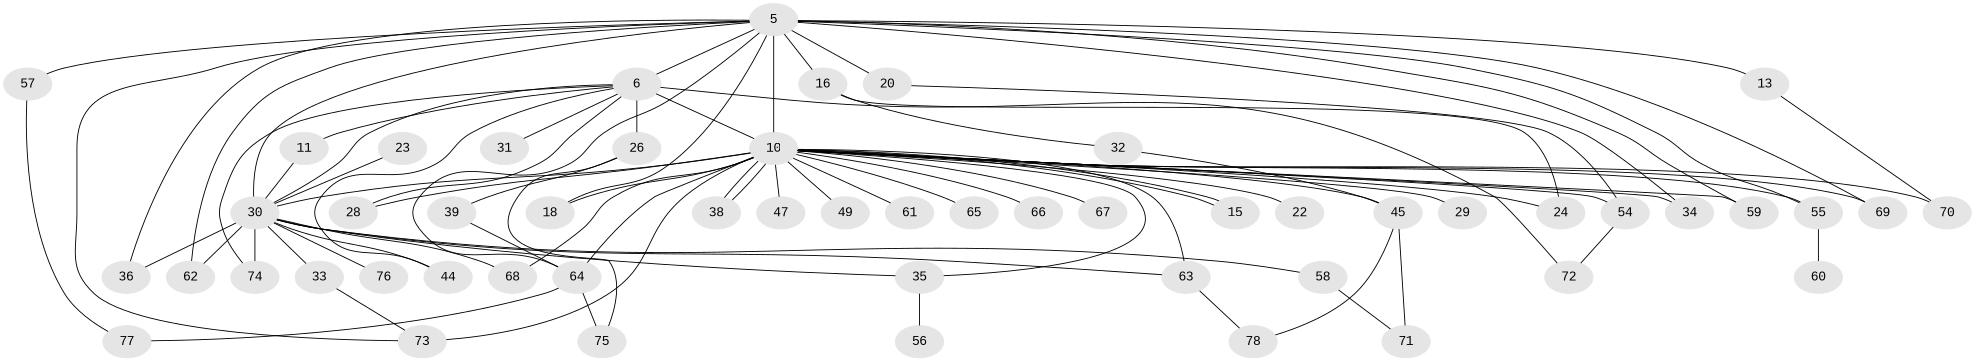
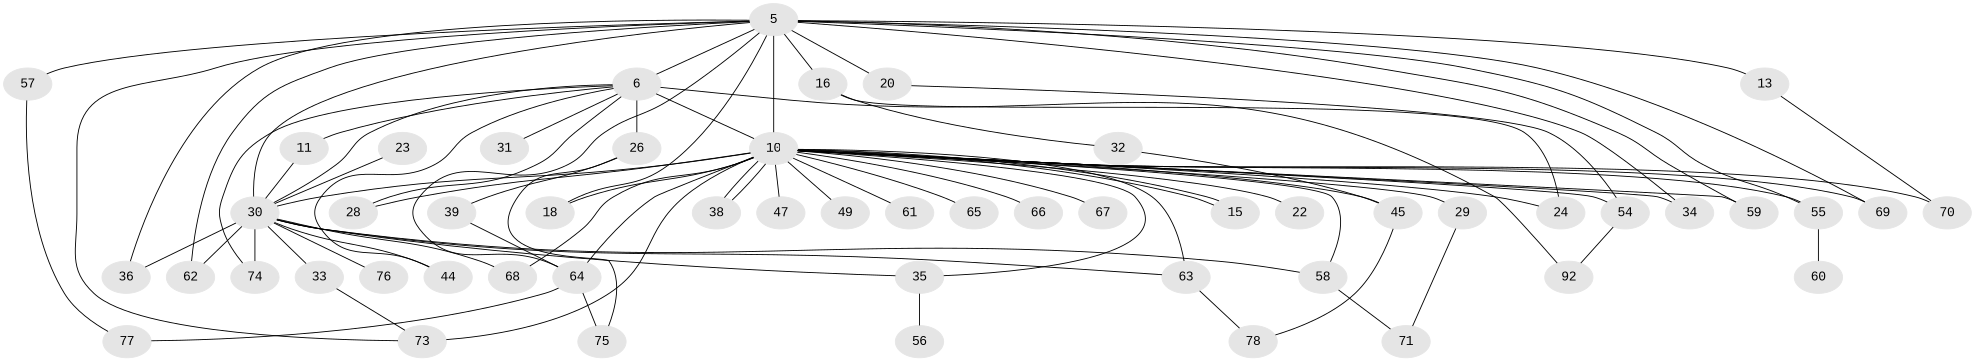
none -> (1100, 168)
(1402, 277) -> (1434, 277)
(1569, 277) -> (1569, 277)
